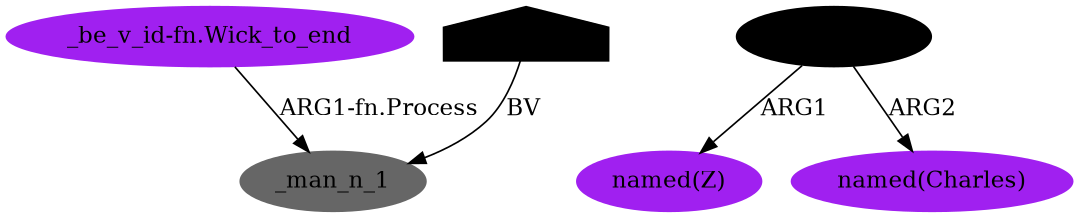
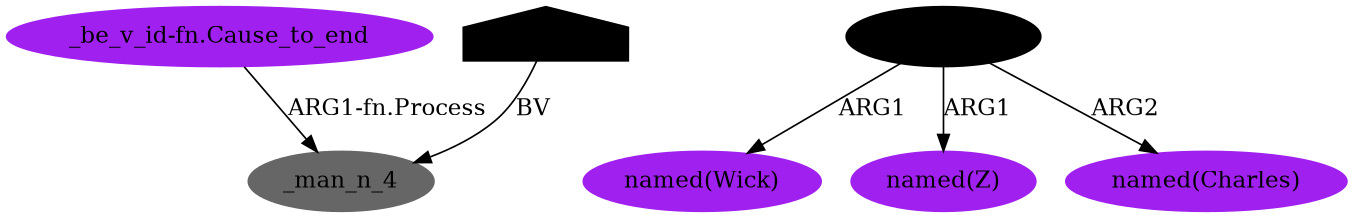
(210, 37) -> (220, 37)
(333, 181) -> (341, 181)
none -> (702, 181)
